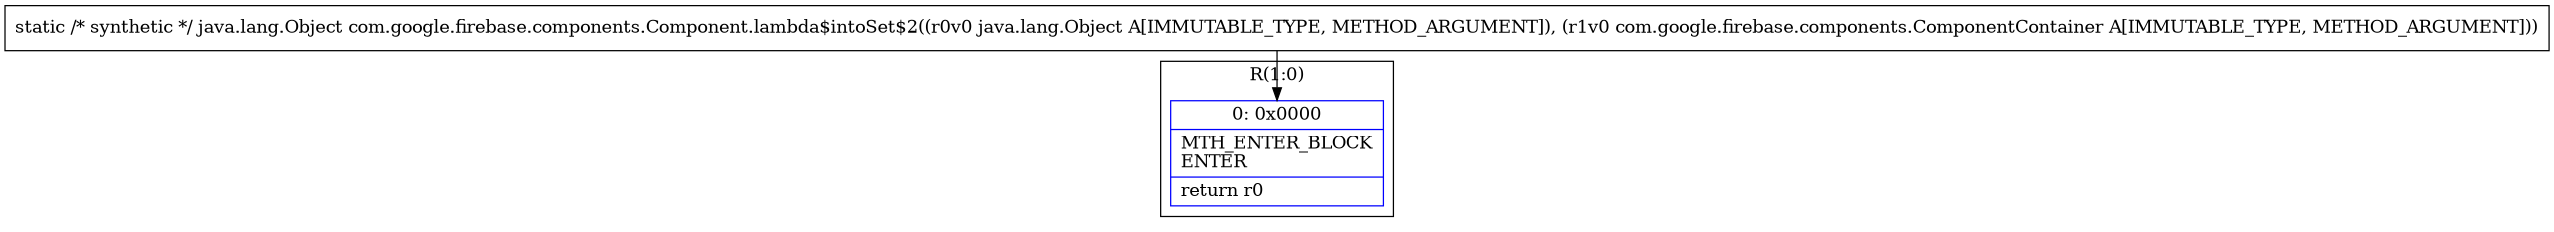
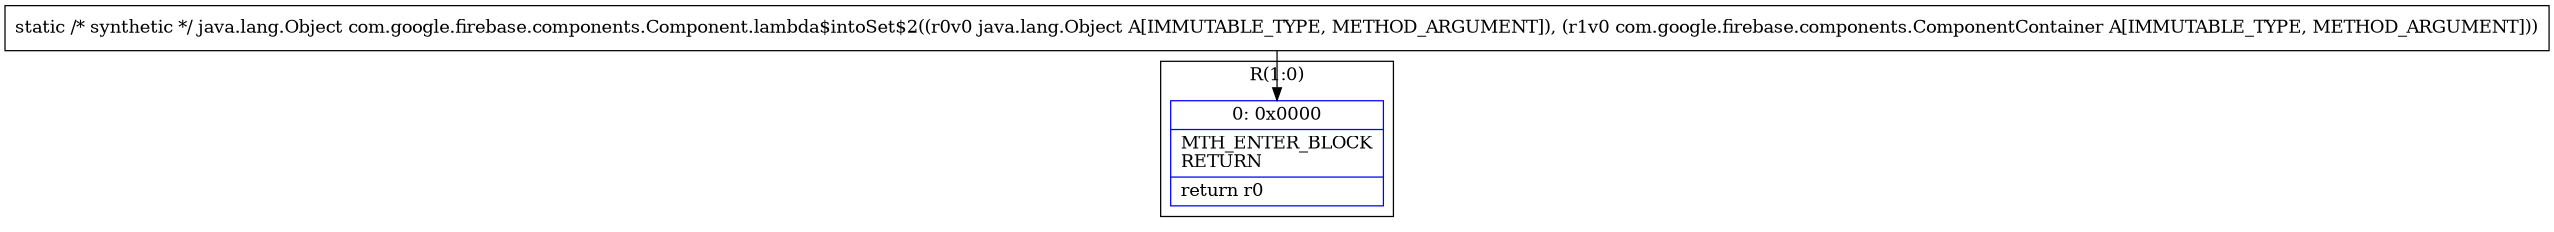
(1214, 162) -> (1221, 162)
